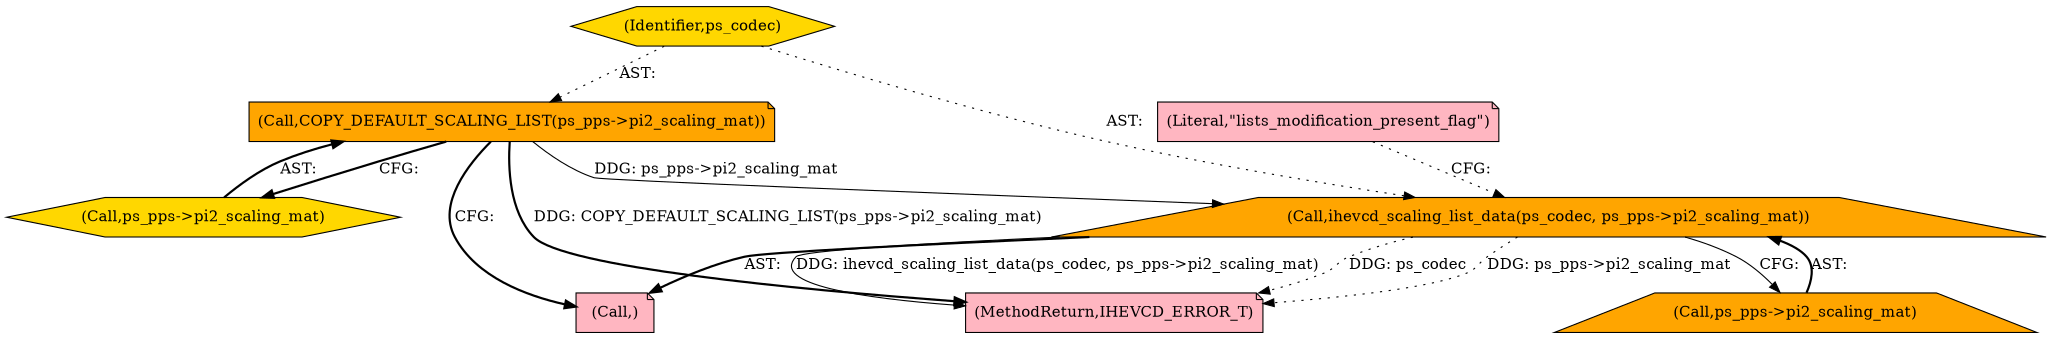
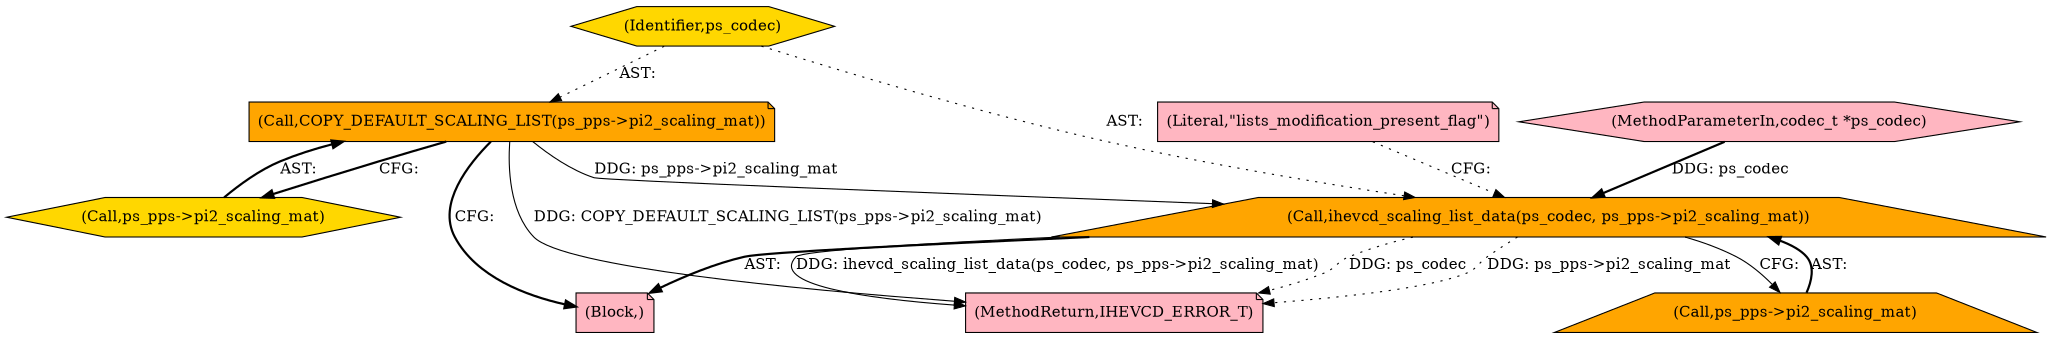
none -> (1769, 122)
(705, 277) -> (705, 277)
(615, 313) -> (615, 313)
